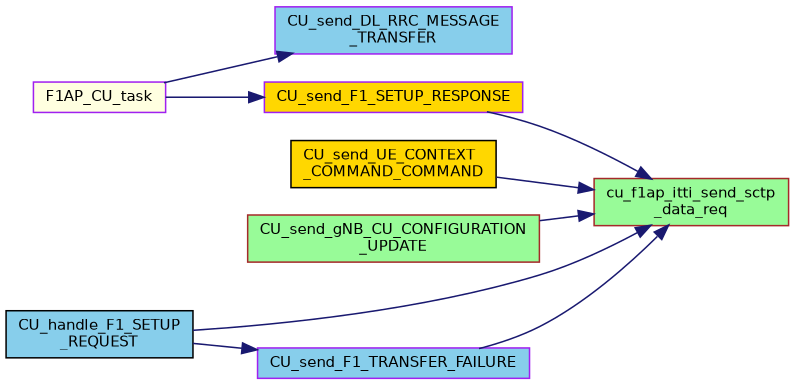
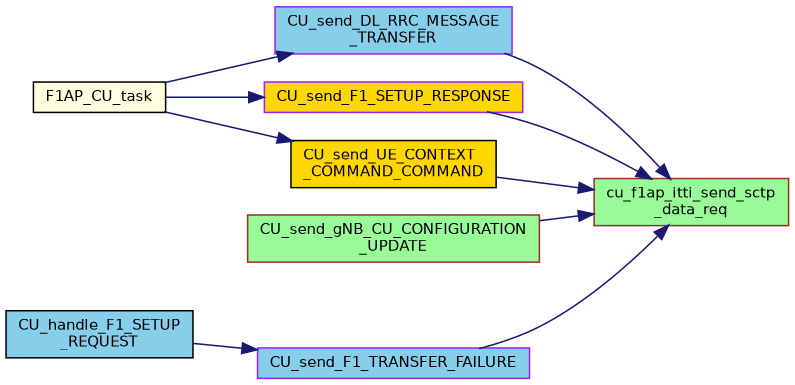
(100, 97) -> (100, 97)
none -> (221, 125)
(420, 303) -> (589, 101)
